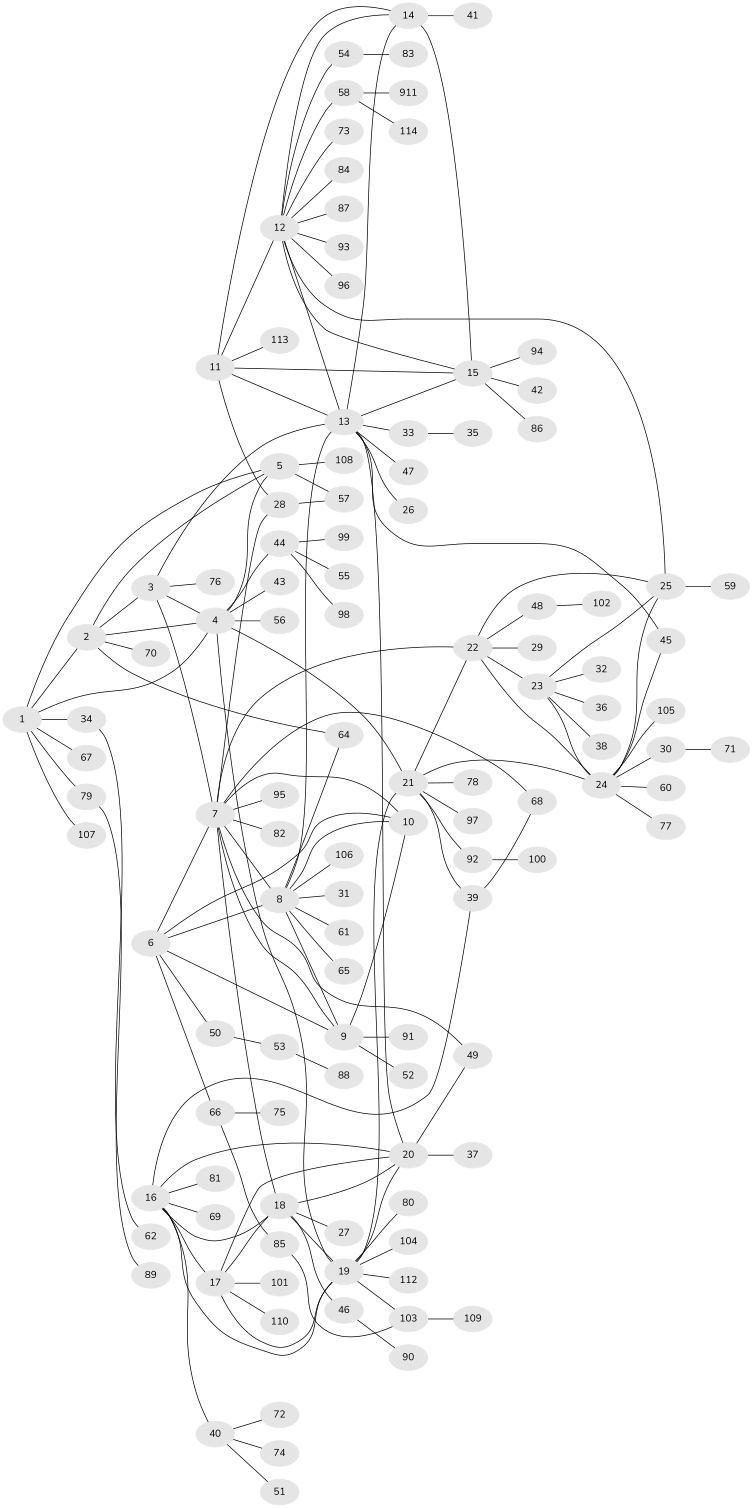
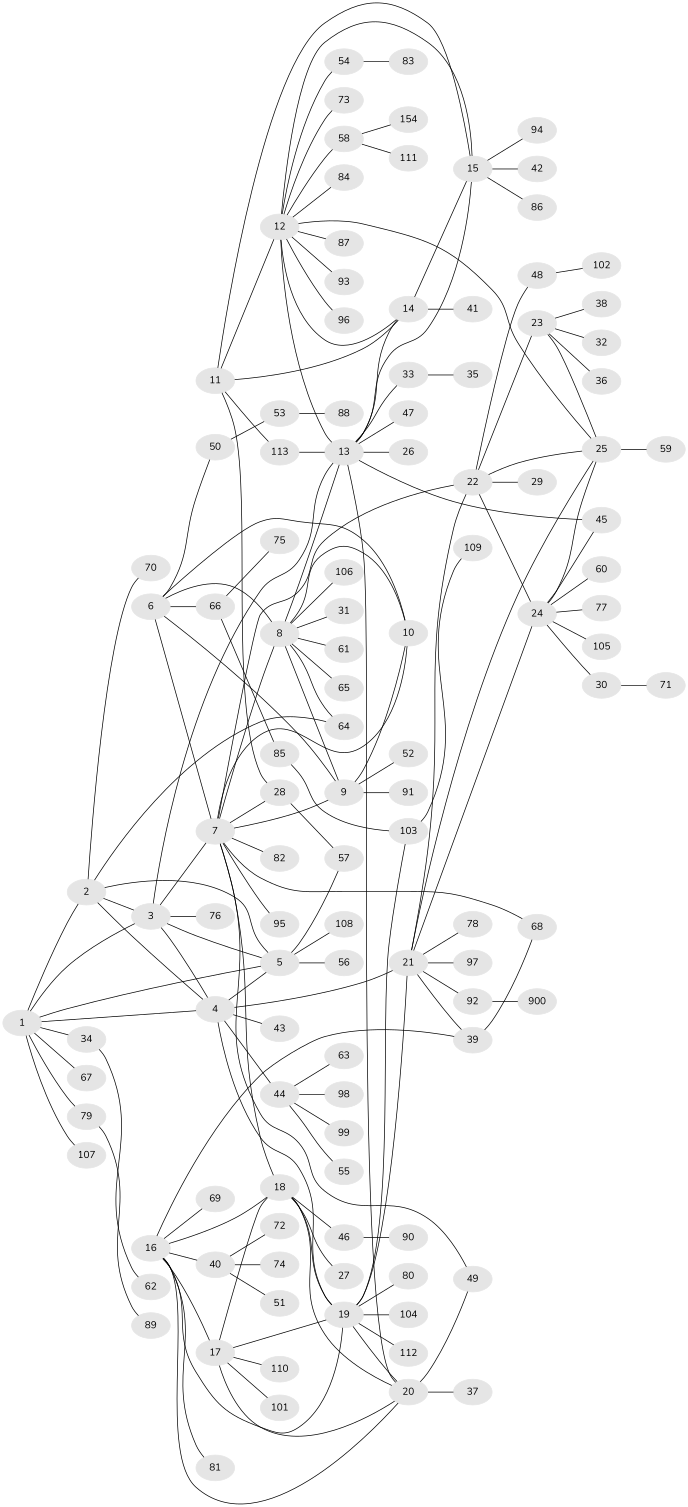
(408, 93) -> (408, 158)
(408, 132) -> (408, 120)
(280, 395) -> (312, 452)
(248, 621) -> (312, 963)
none -> (478, 696)
(568, 737) -> none
(537, 860) -> (537, 1002)
none -> (214, 942)
none -> (76, 959)
none -> (344, 1056)
